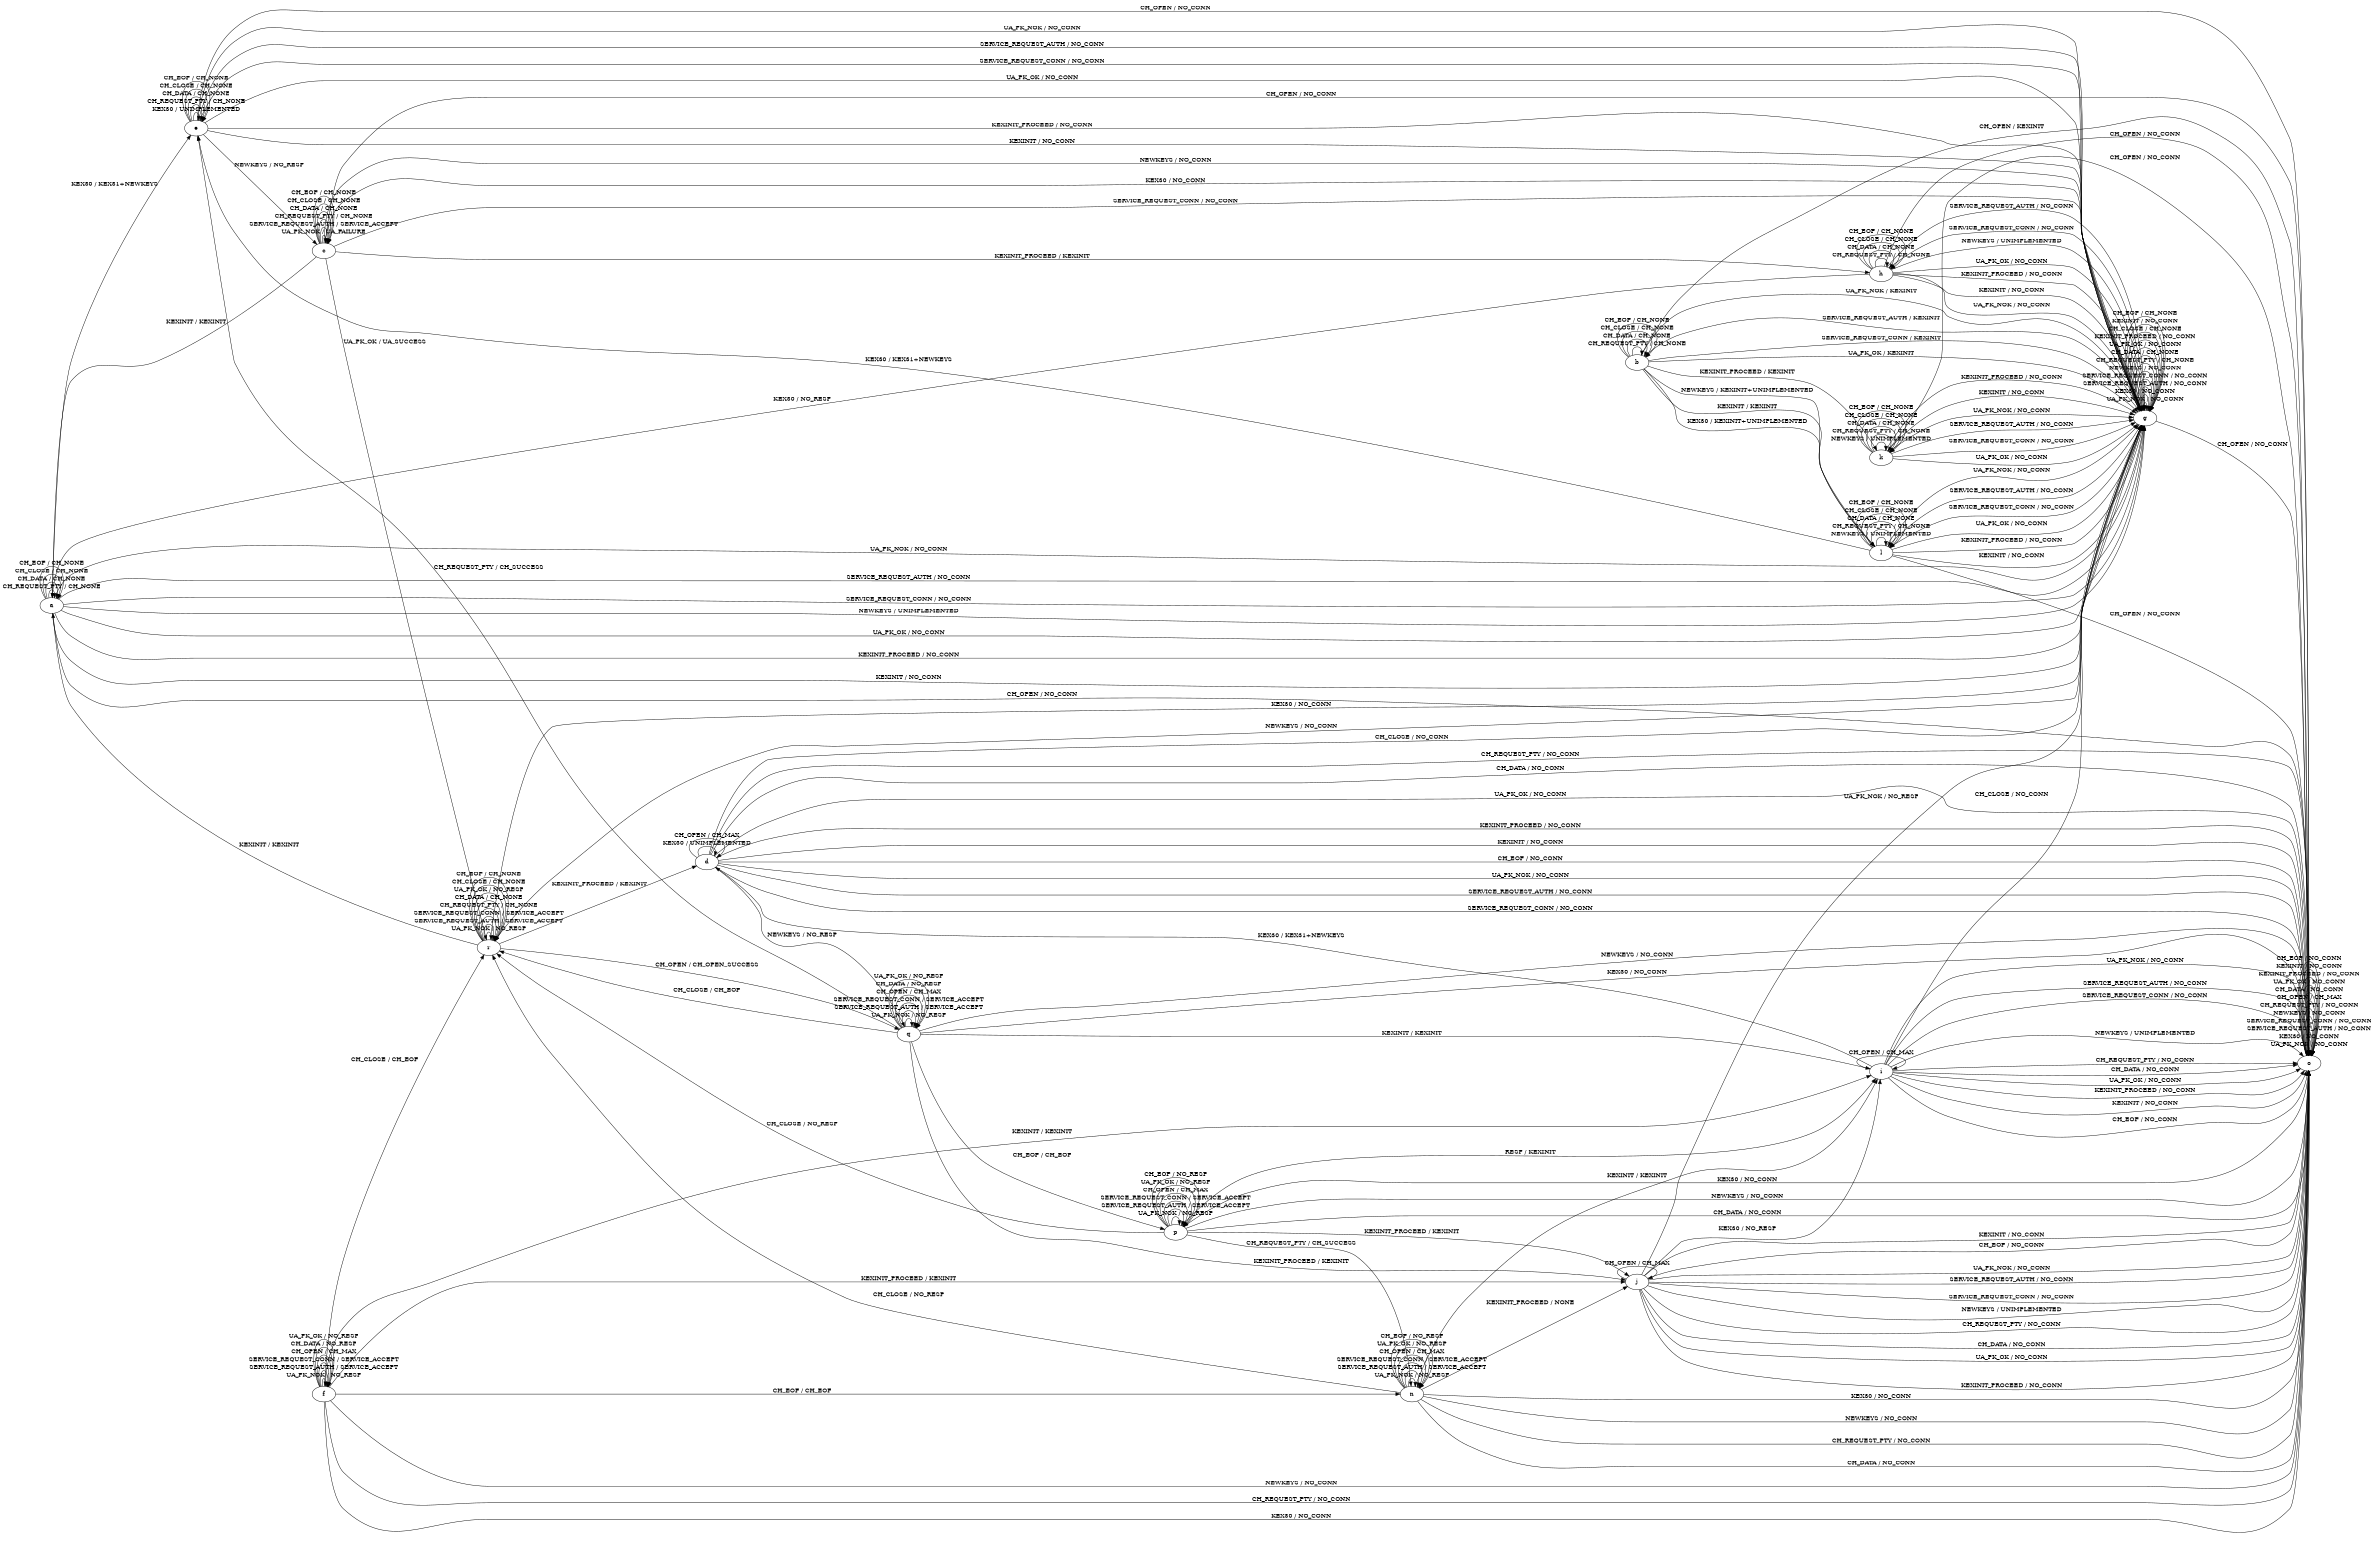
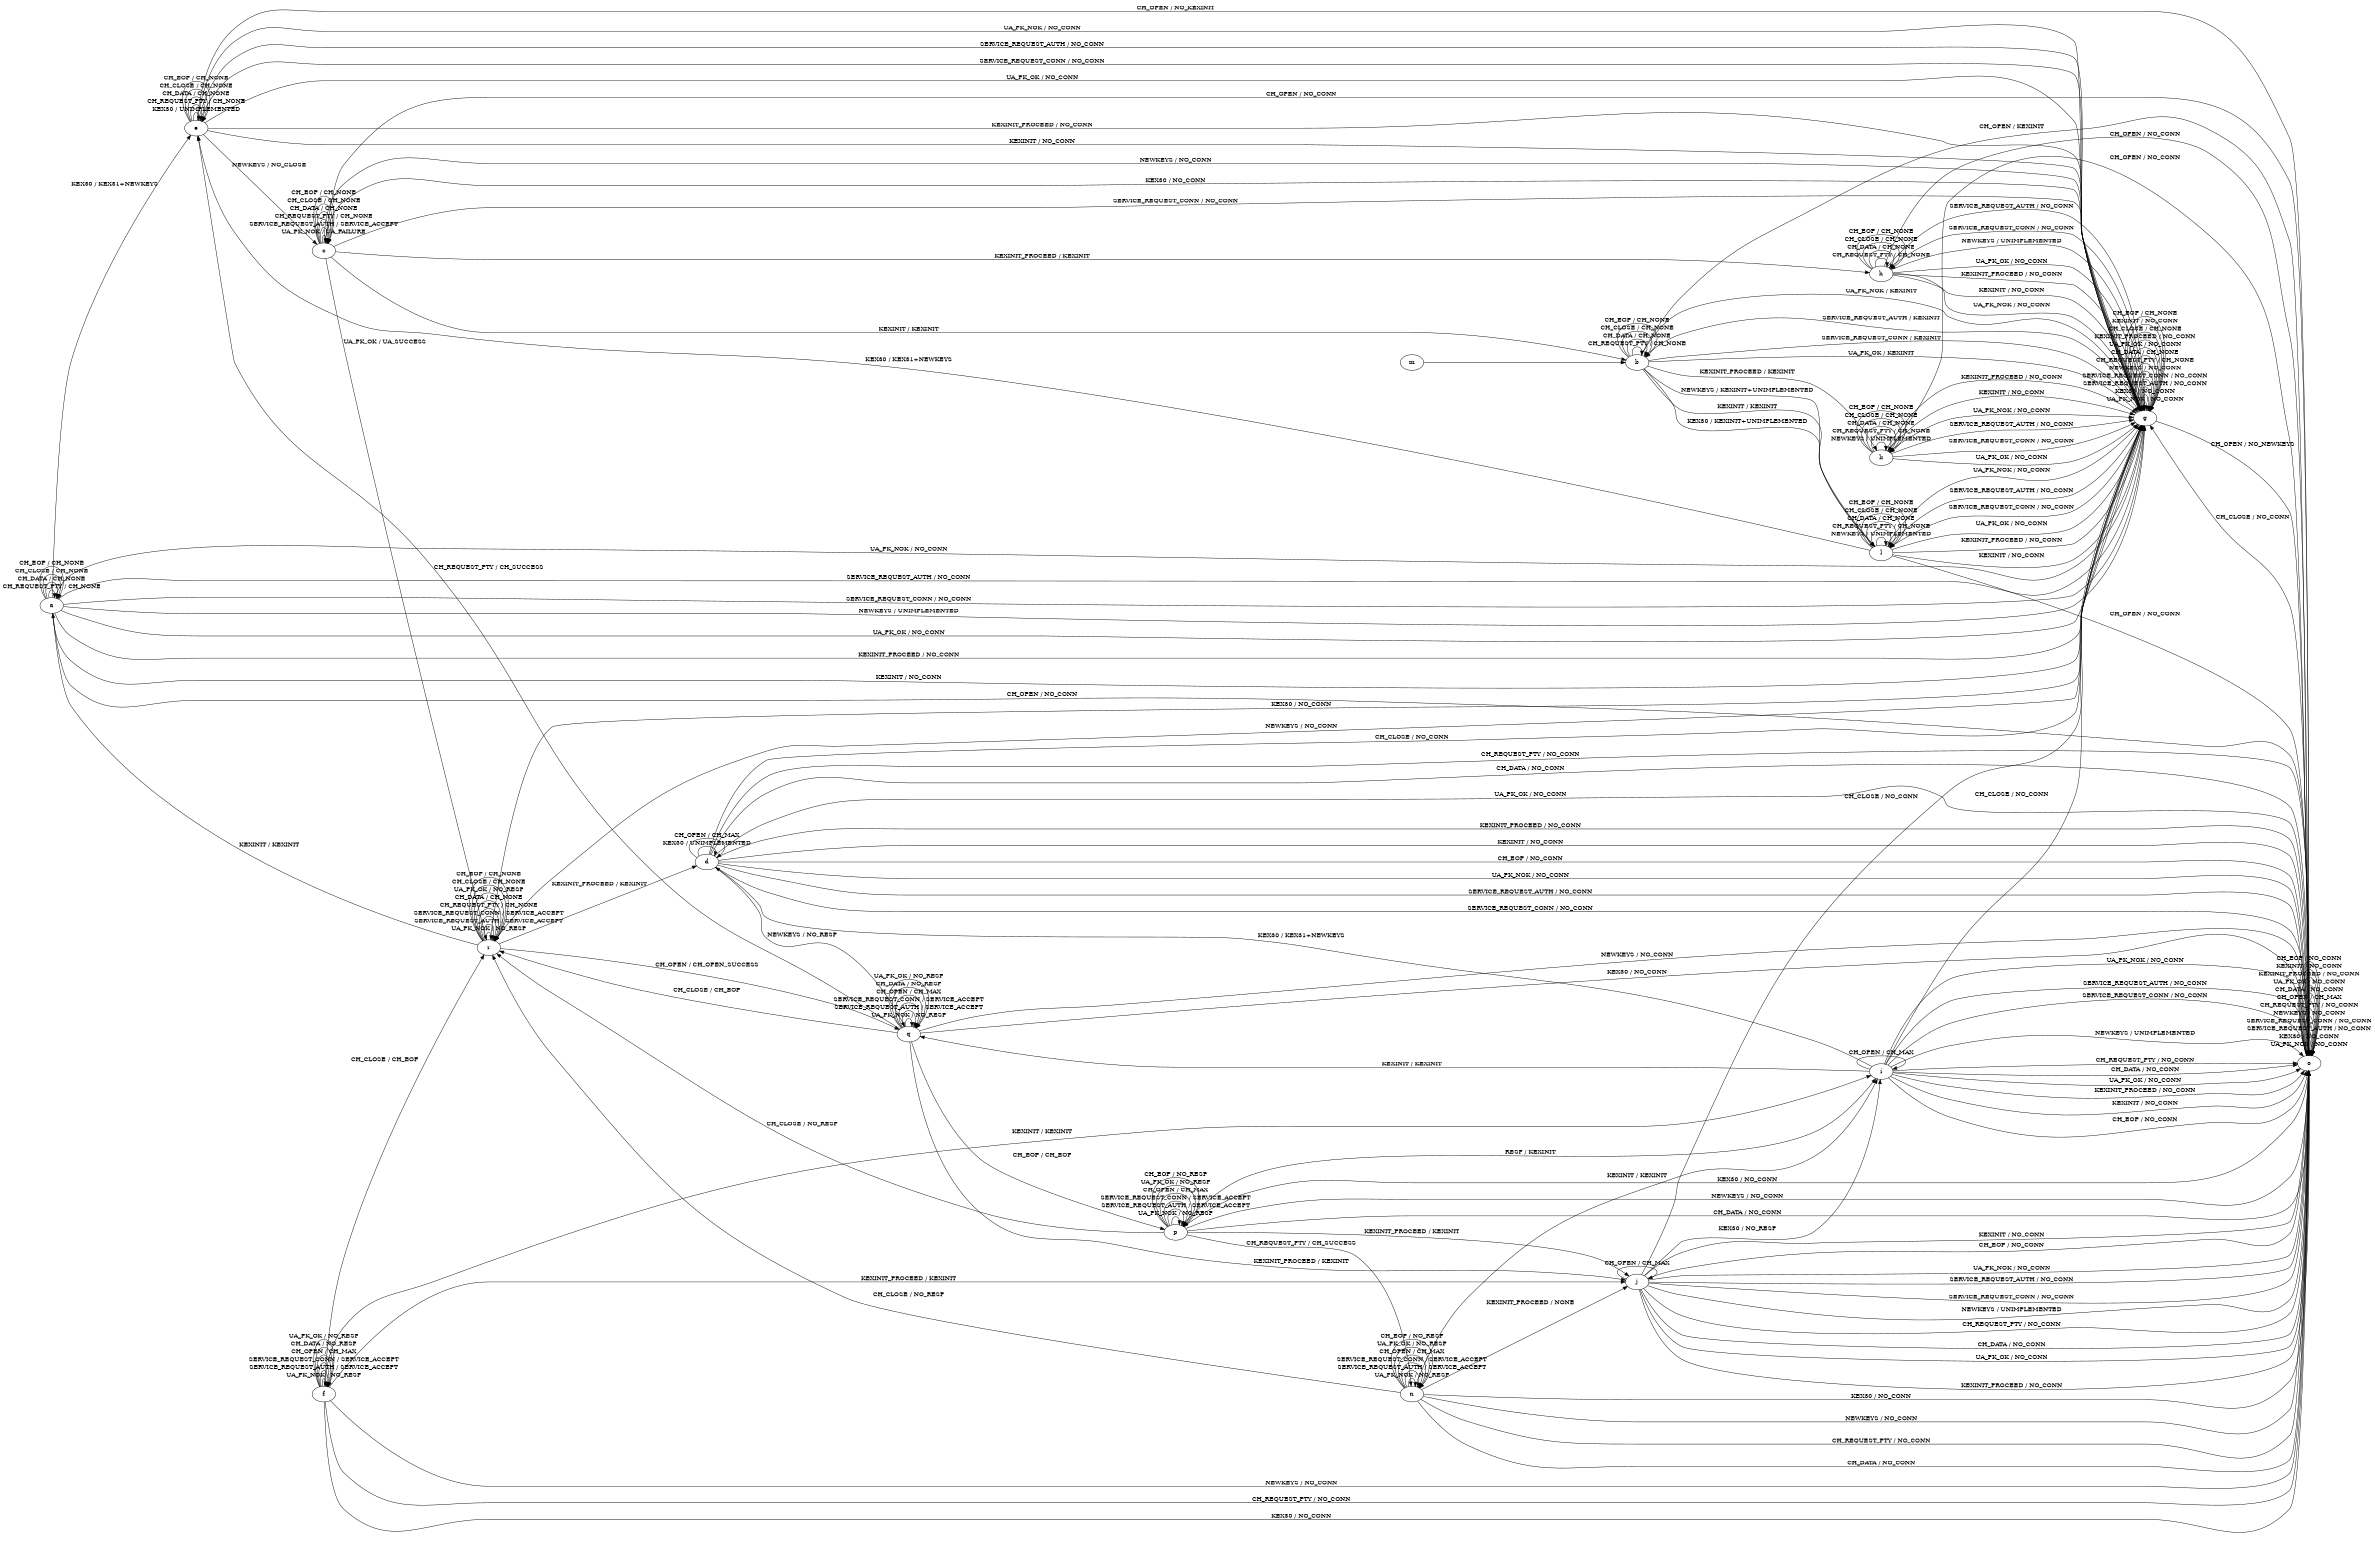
(1176, 8) -> (1176, 8)
(269, 165) -> (269, 165)
none -> (1412, 363)
(101, 365) -> (967, 333)
(941, 386) -> none
(2253, 444) -> (2253, 444)
none -> (2298, 667)
(1881, 797) -> (1881, 797)
(1395, 1036) -> (1396, 1067)
(866, 1394) -> none
